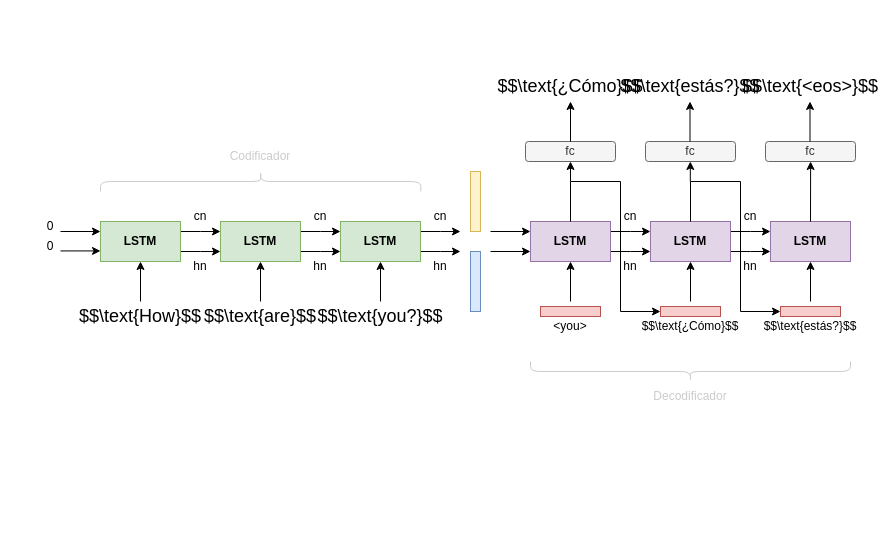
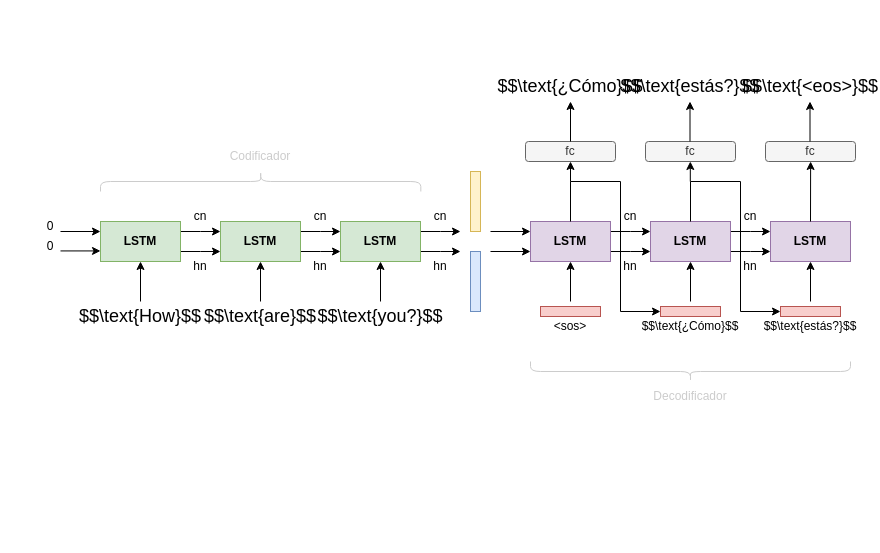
(571, 327) -> (571, 327)
